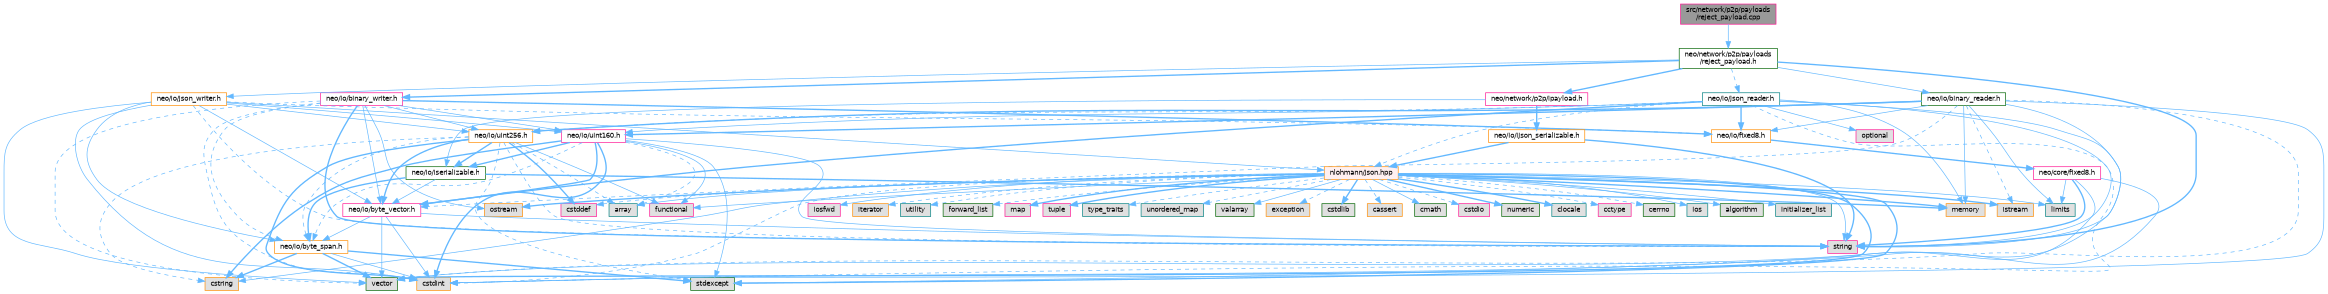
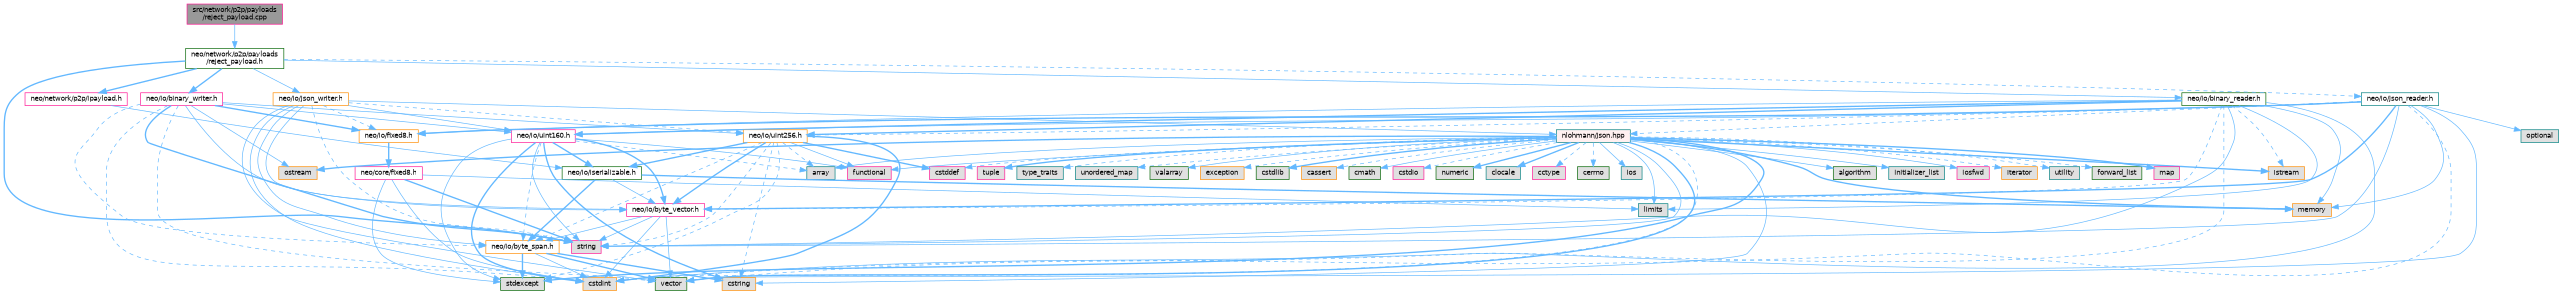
(344, 118) -> (542, 118)
(1537, 136) -> none
(1875, 136) -> (2540, 136)
(1361, 173) -> (1593, 136)
